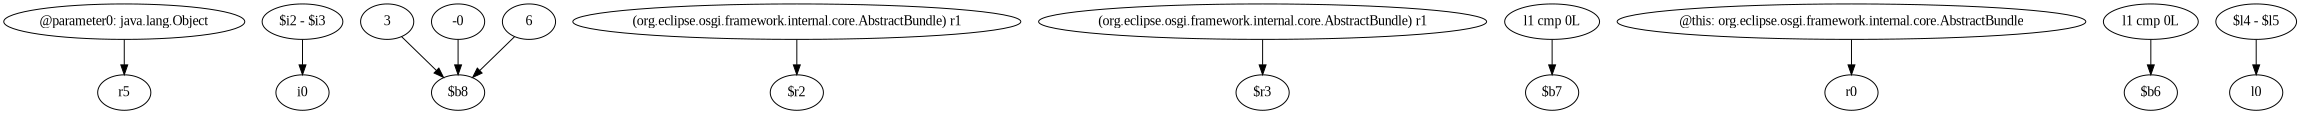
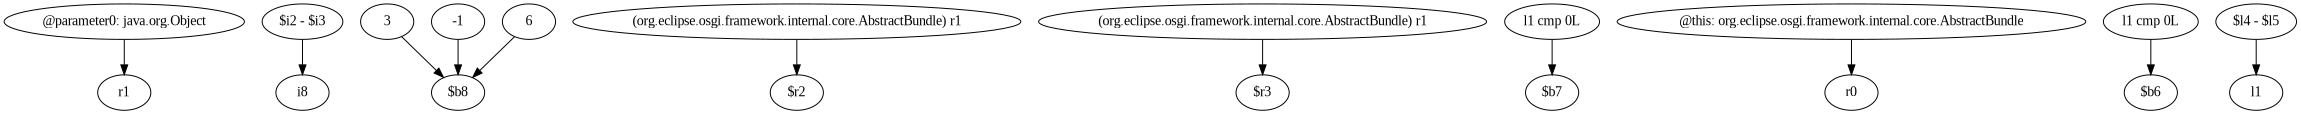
(124, 22) -> (124, 22)
(458, 22) -> (458, 22)
(124, 93) -> (124, 93)
(302, 93) -> (302, 93)
(2256, 93) -> (2256, 93)
